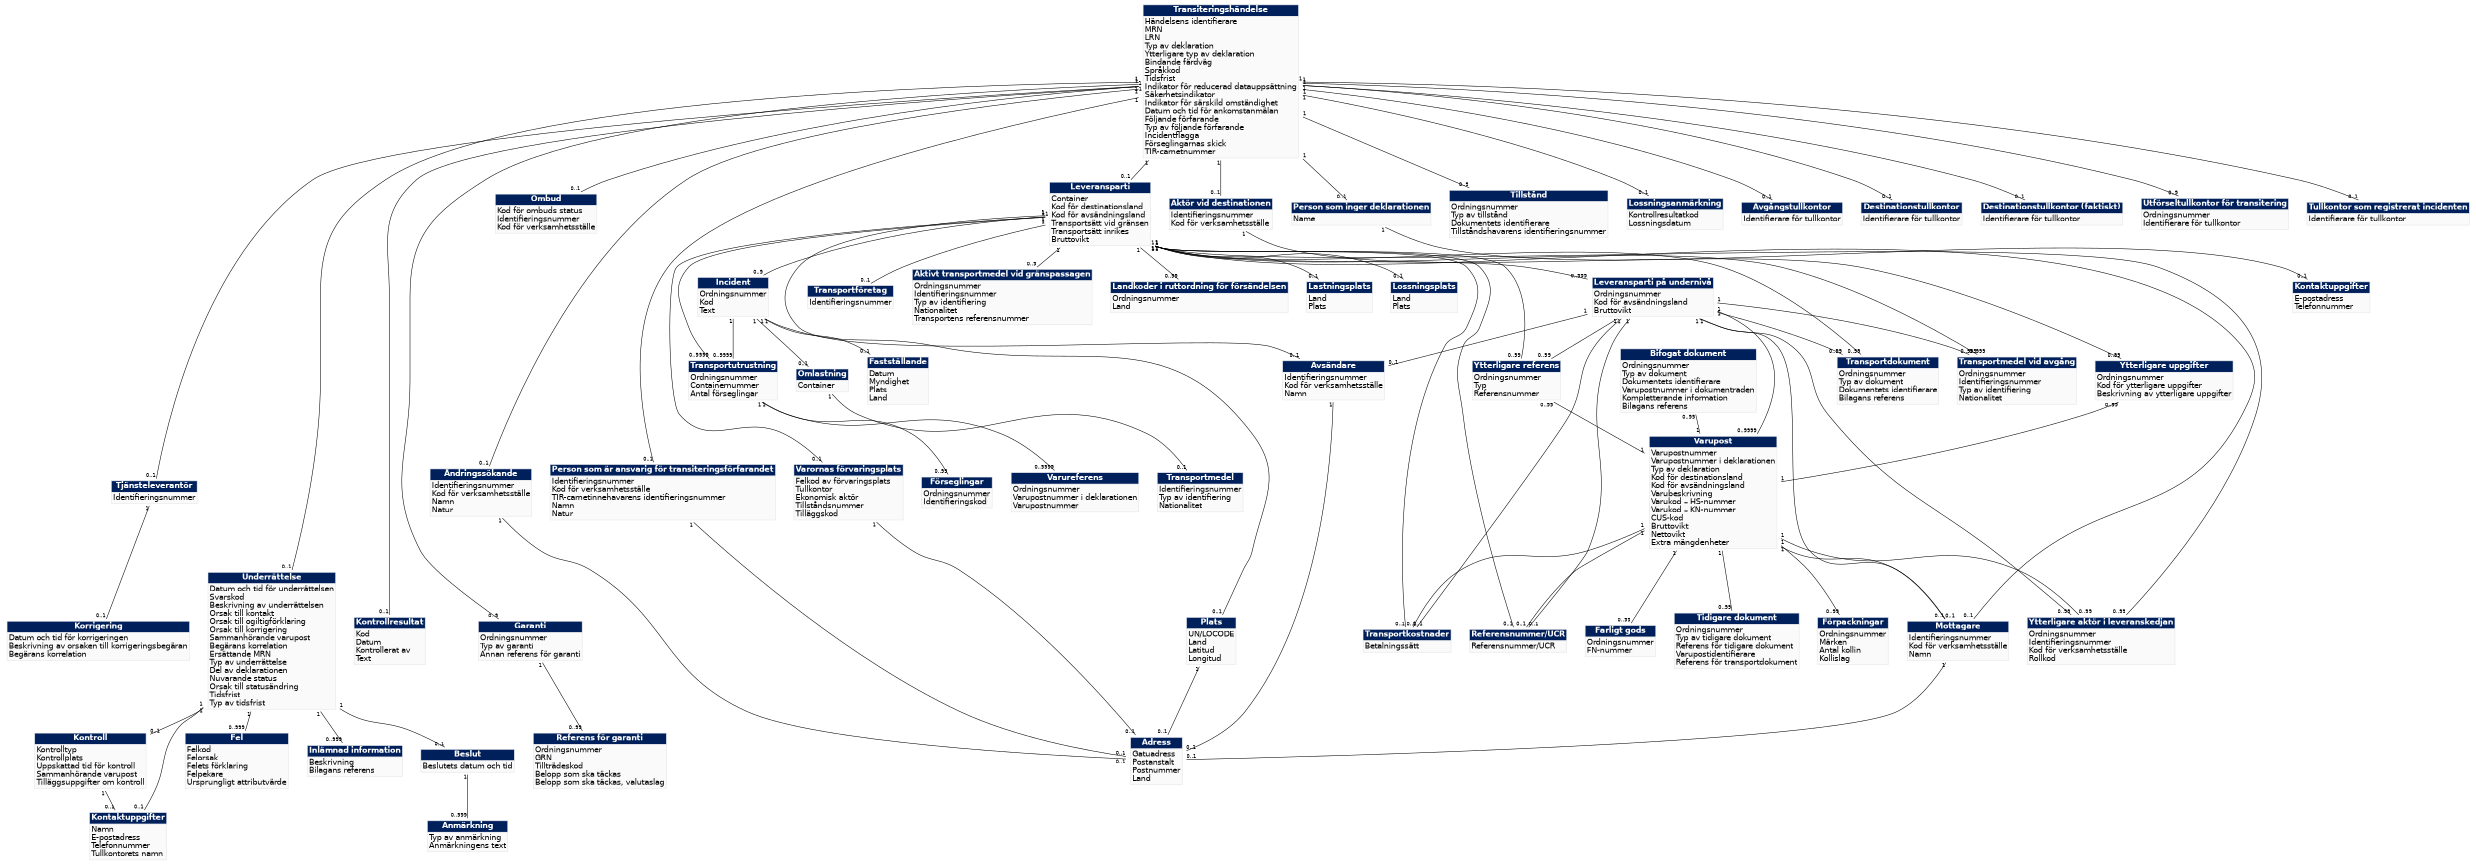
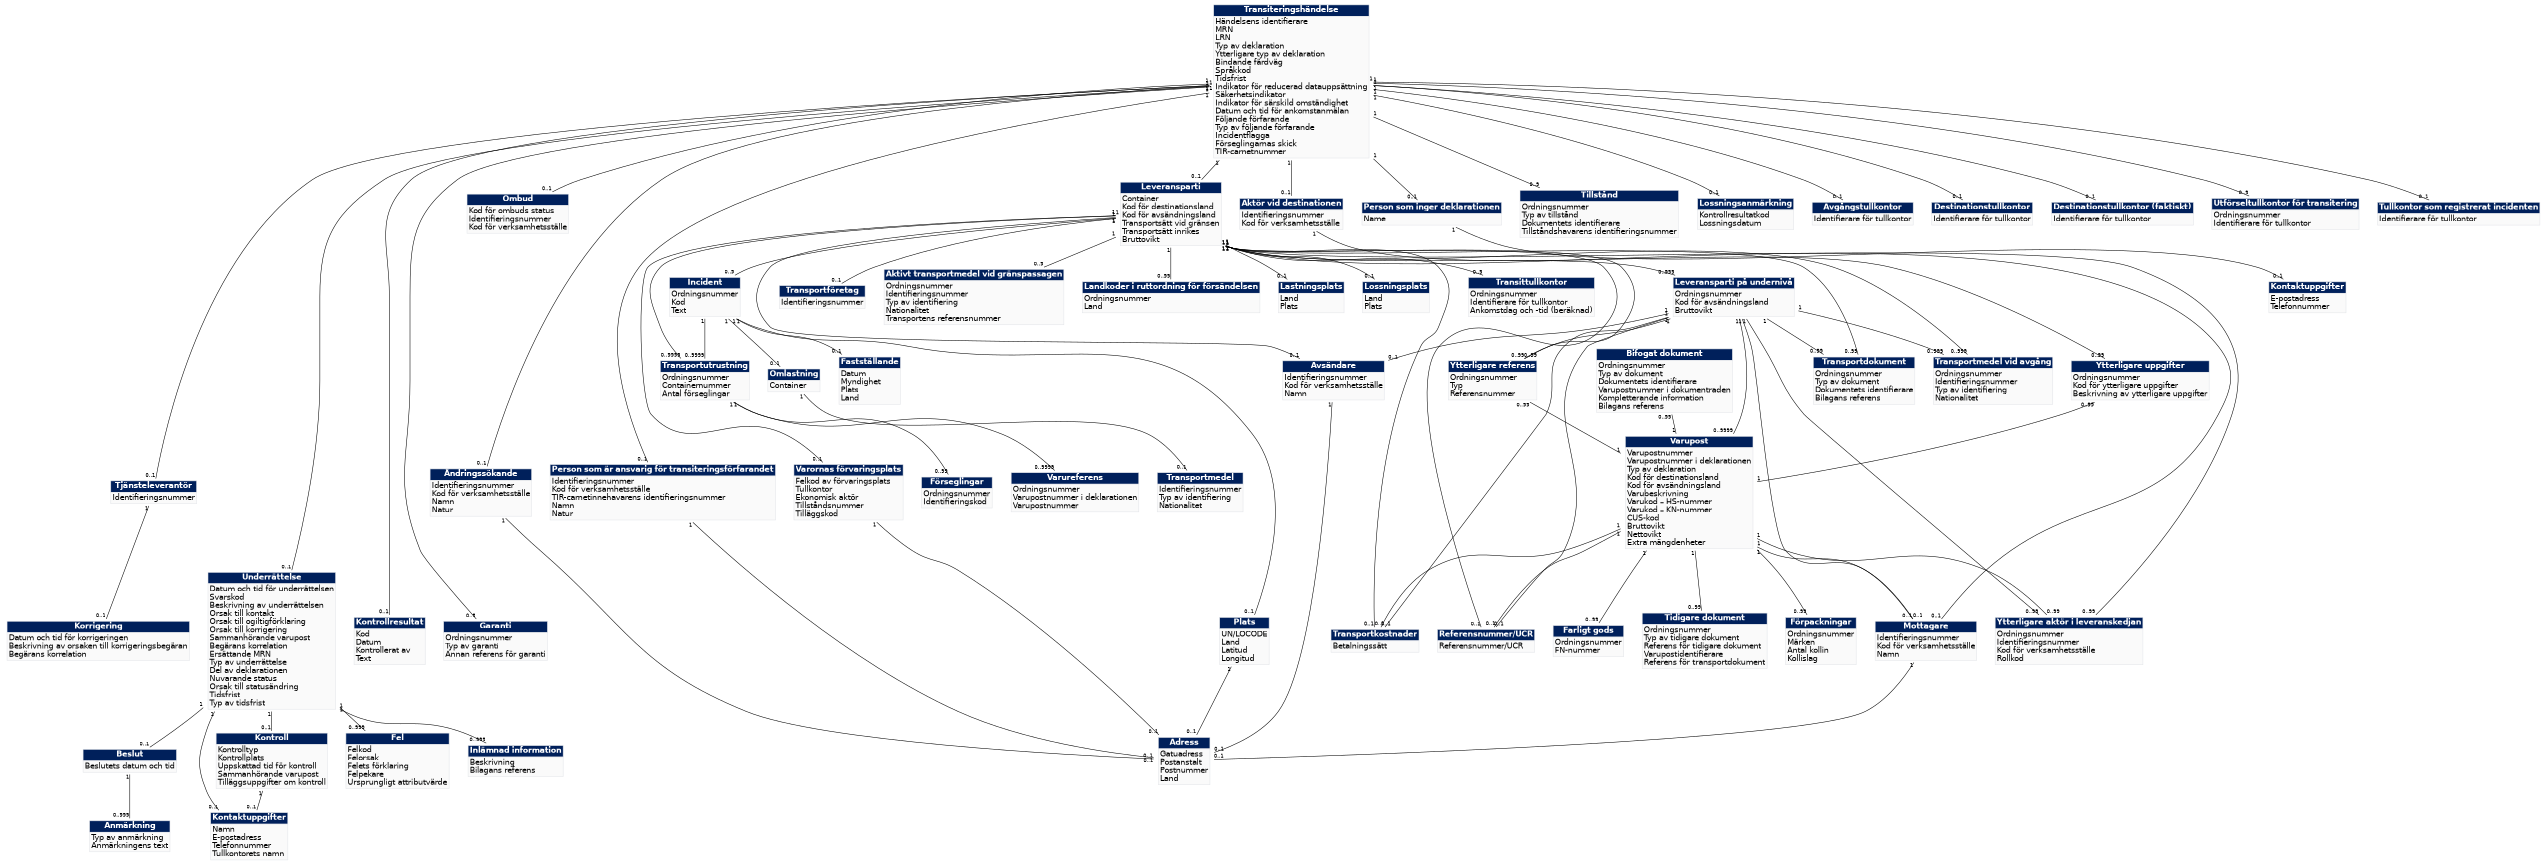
none -> (1531, 297)
(600, 761) -> none
